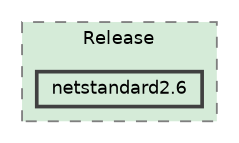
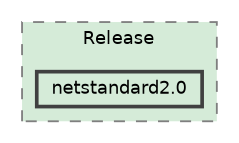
(119, 89) -> (119, 89)
